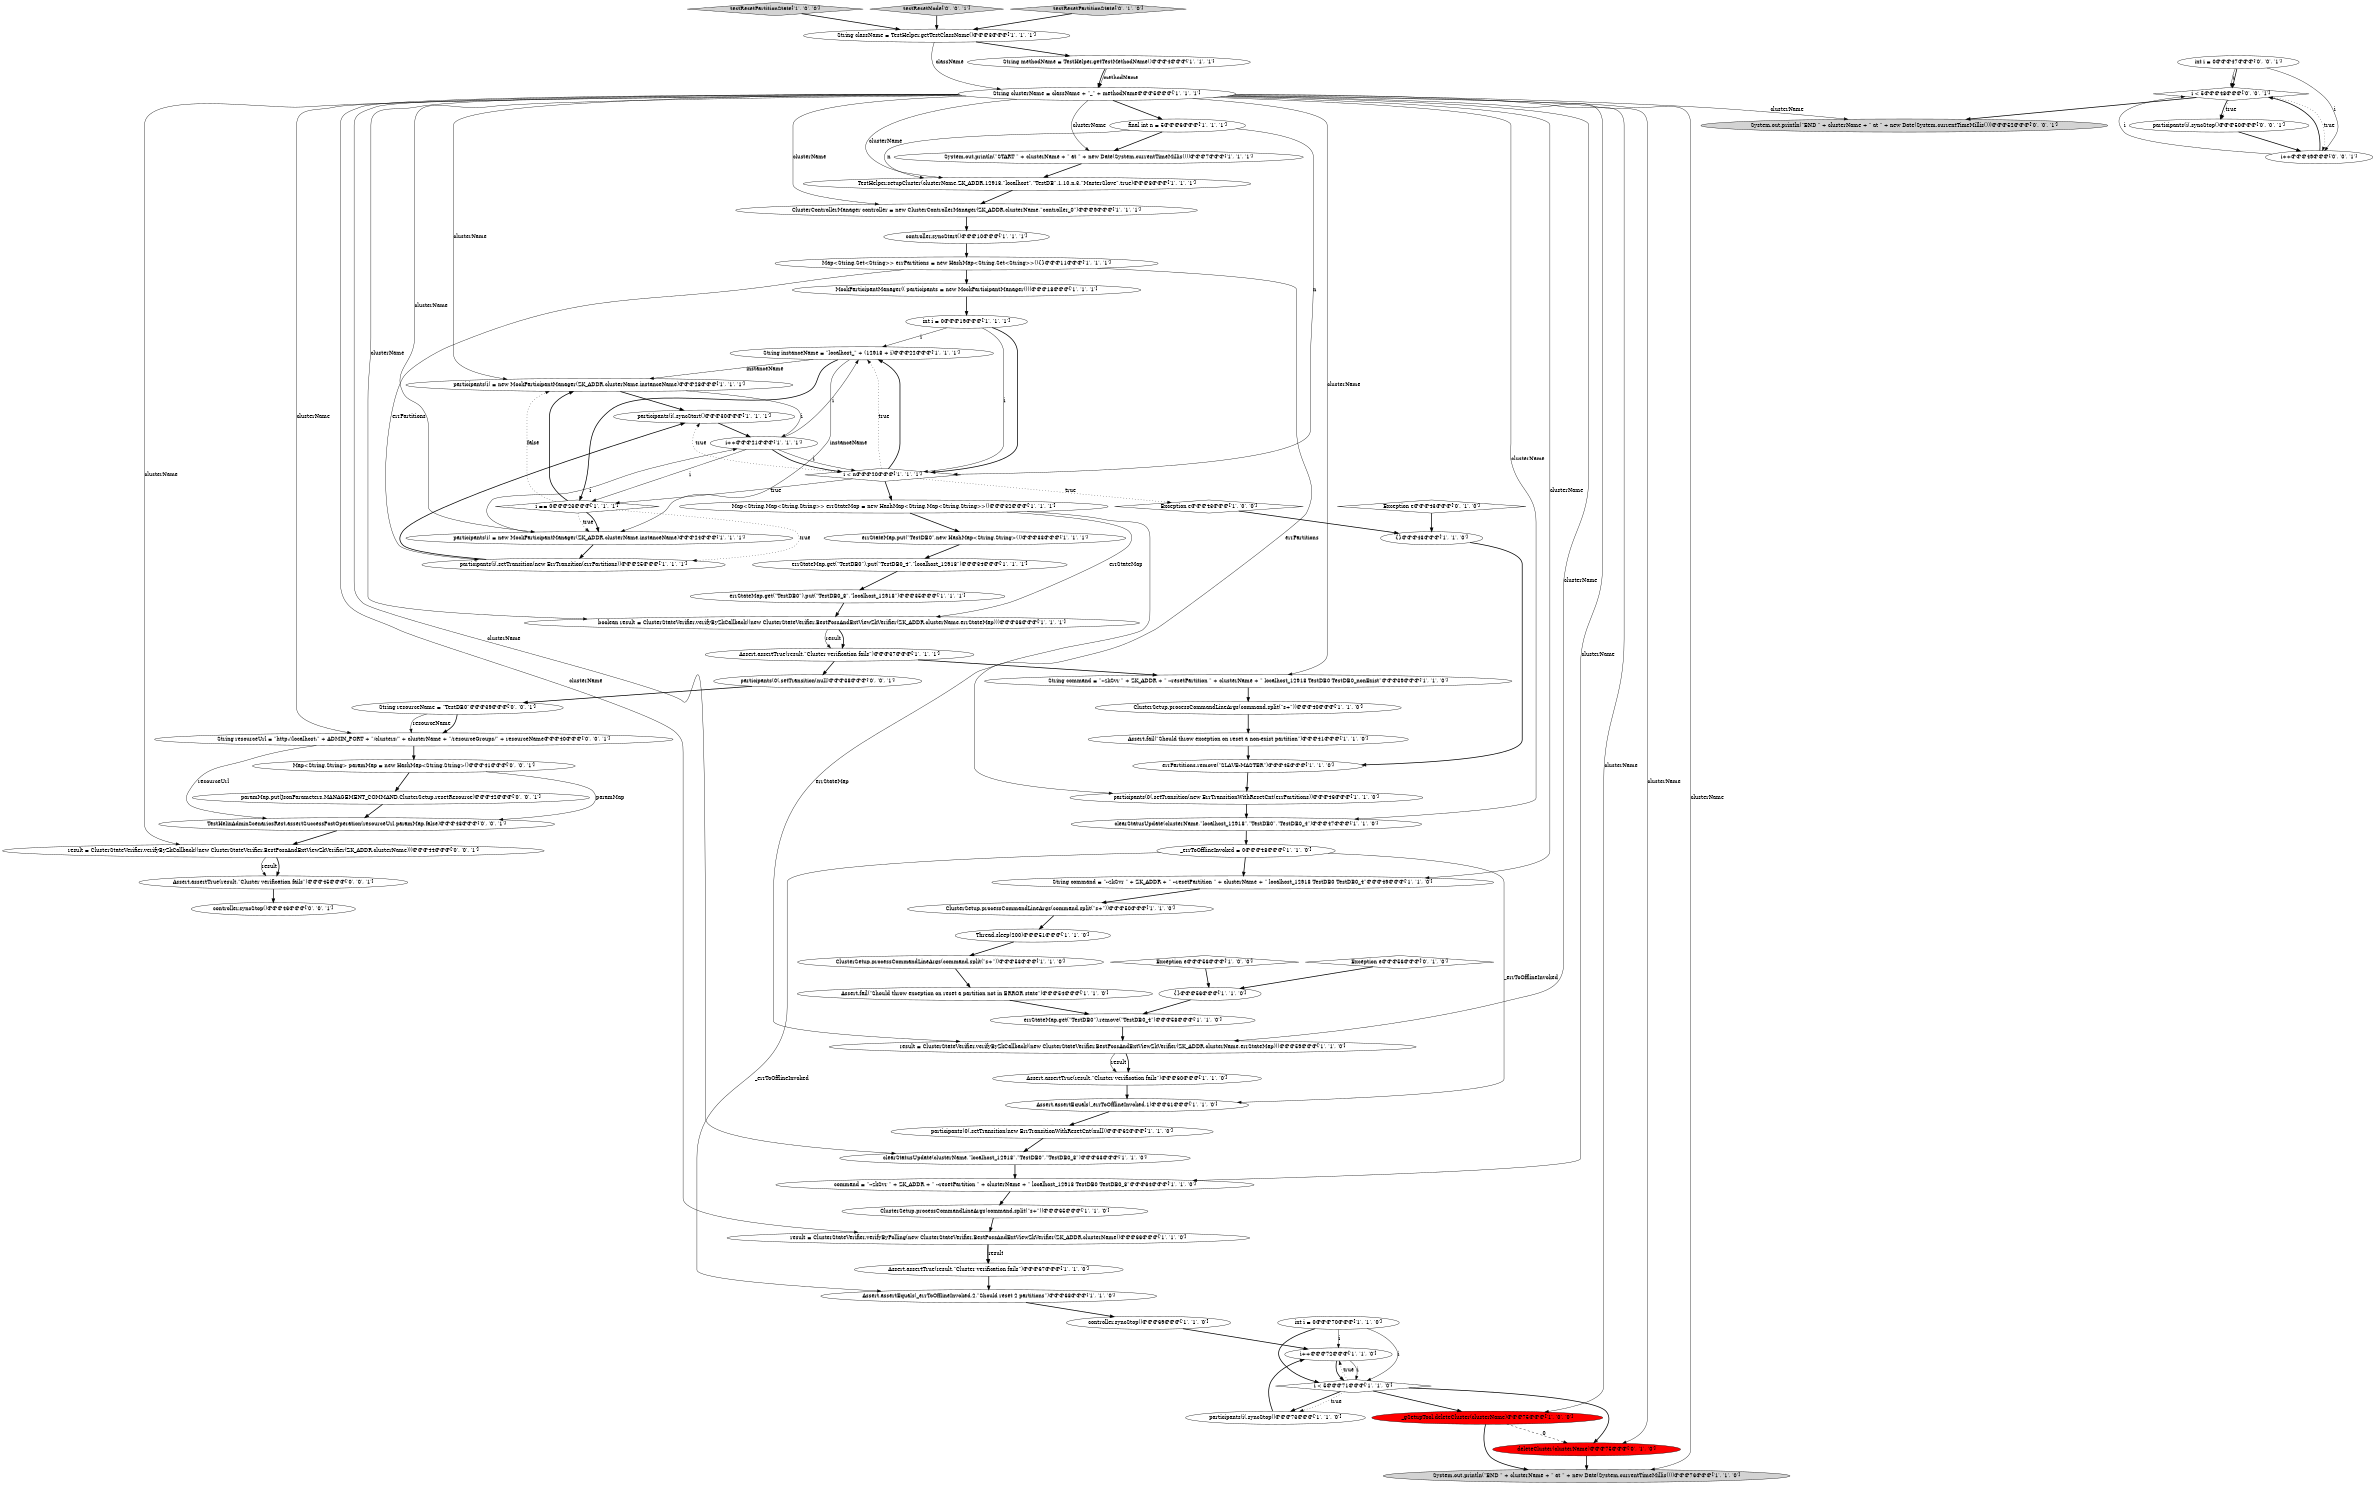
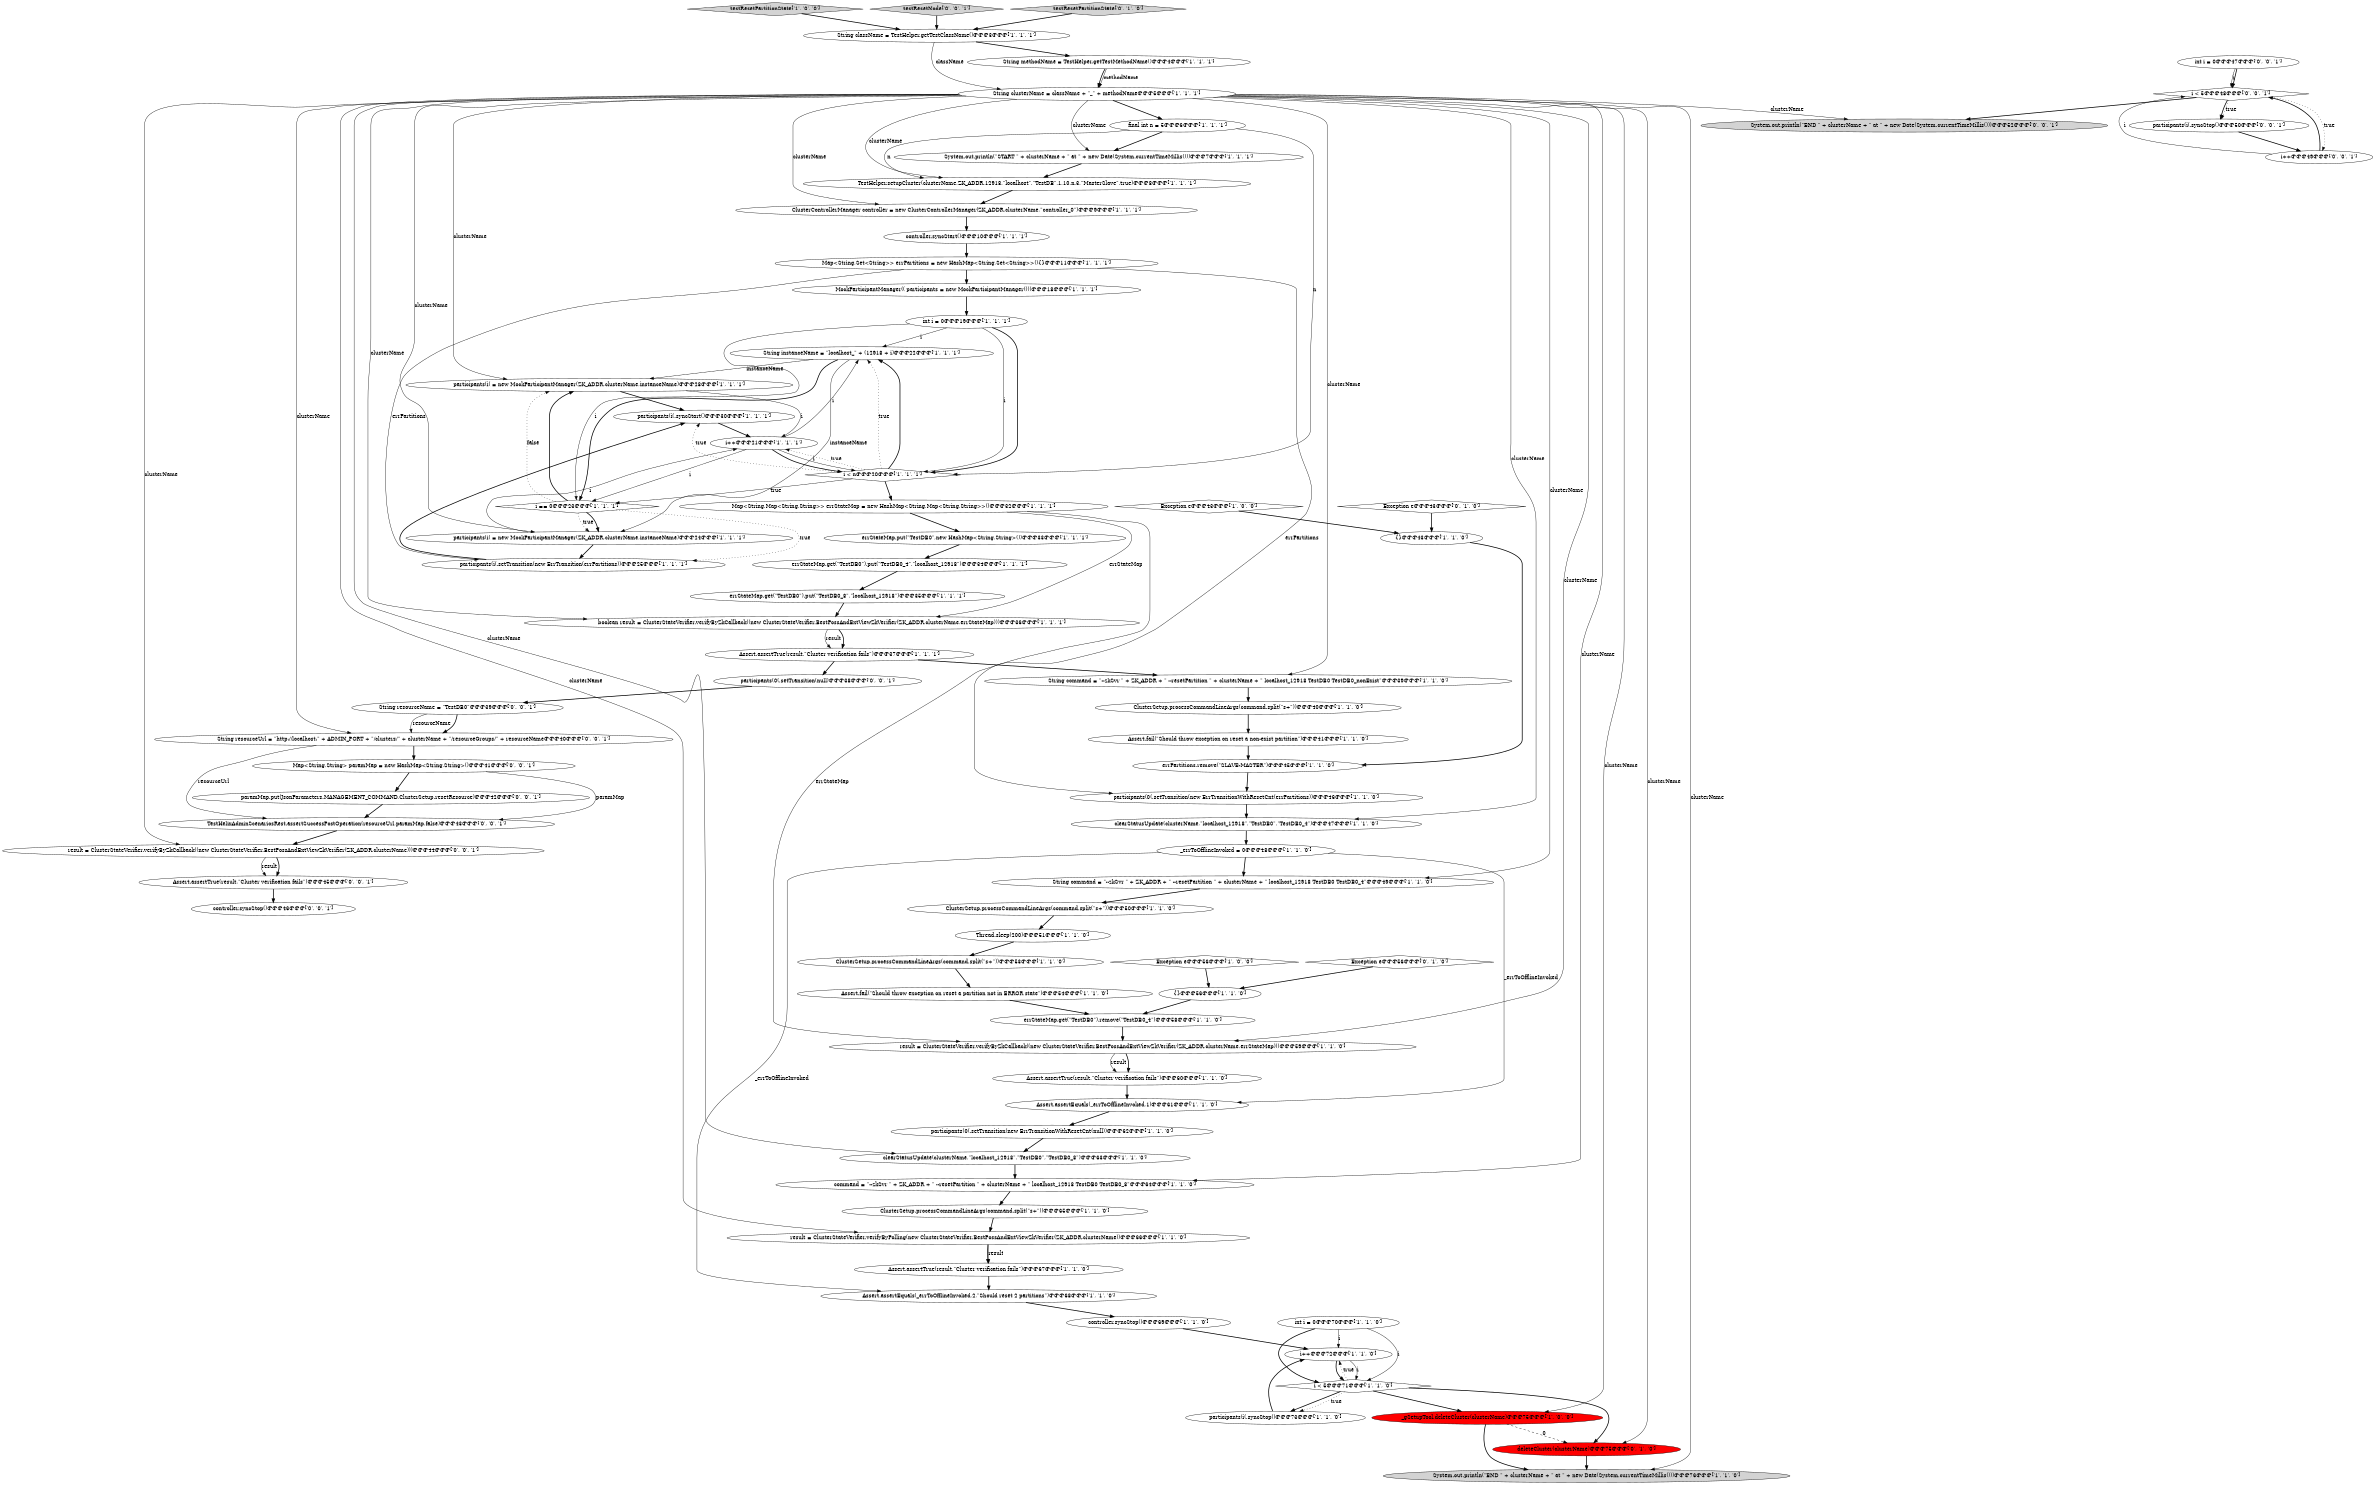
(2322, 94) -> none
none -> (793, 392)
(1043, 490) -> (827, 460)
